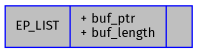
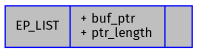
(118, 33) -> (117, 33)
